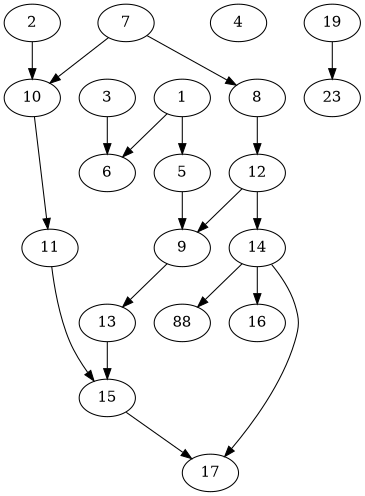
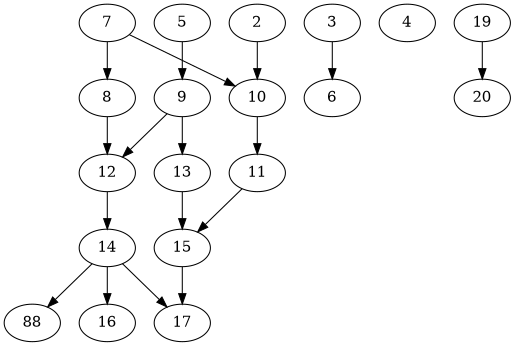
(182, 98) -> none
(332, 98) -> (482, 98)
(224, 207) -> (149, 132)
